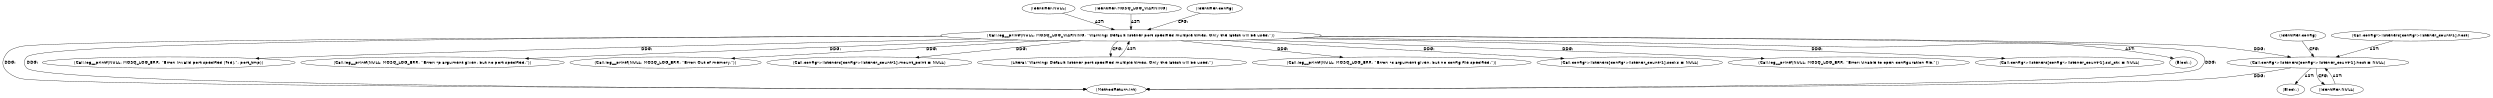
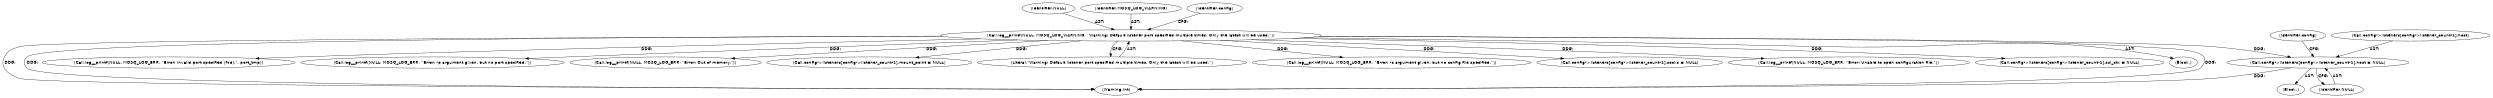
(1116, 90) -> (1116, 90)
